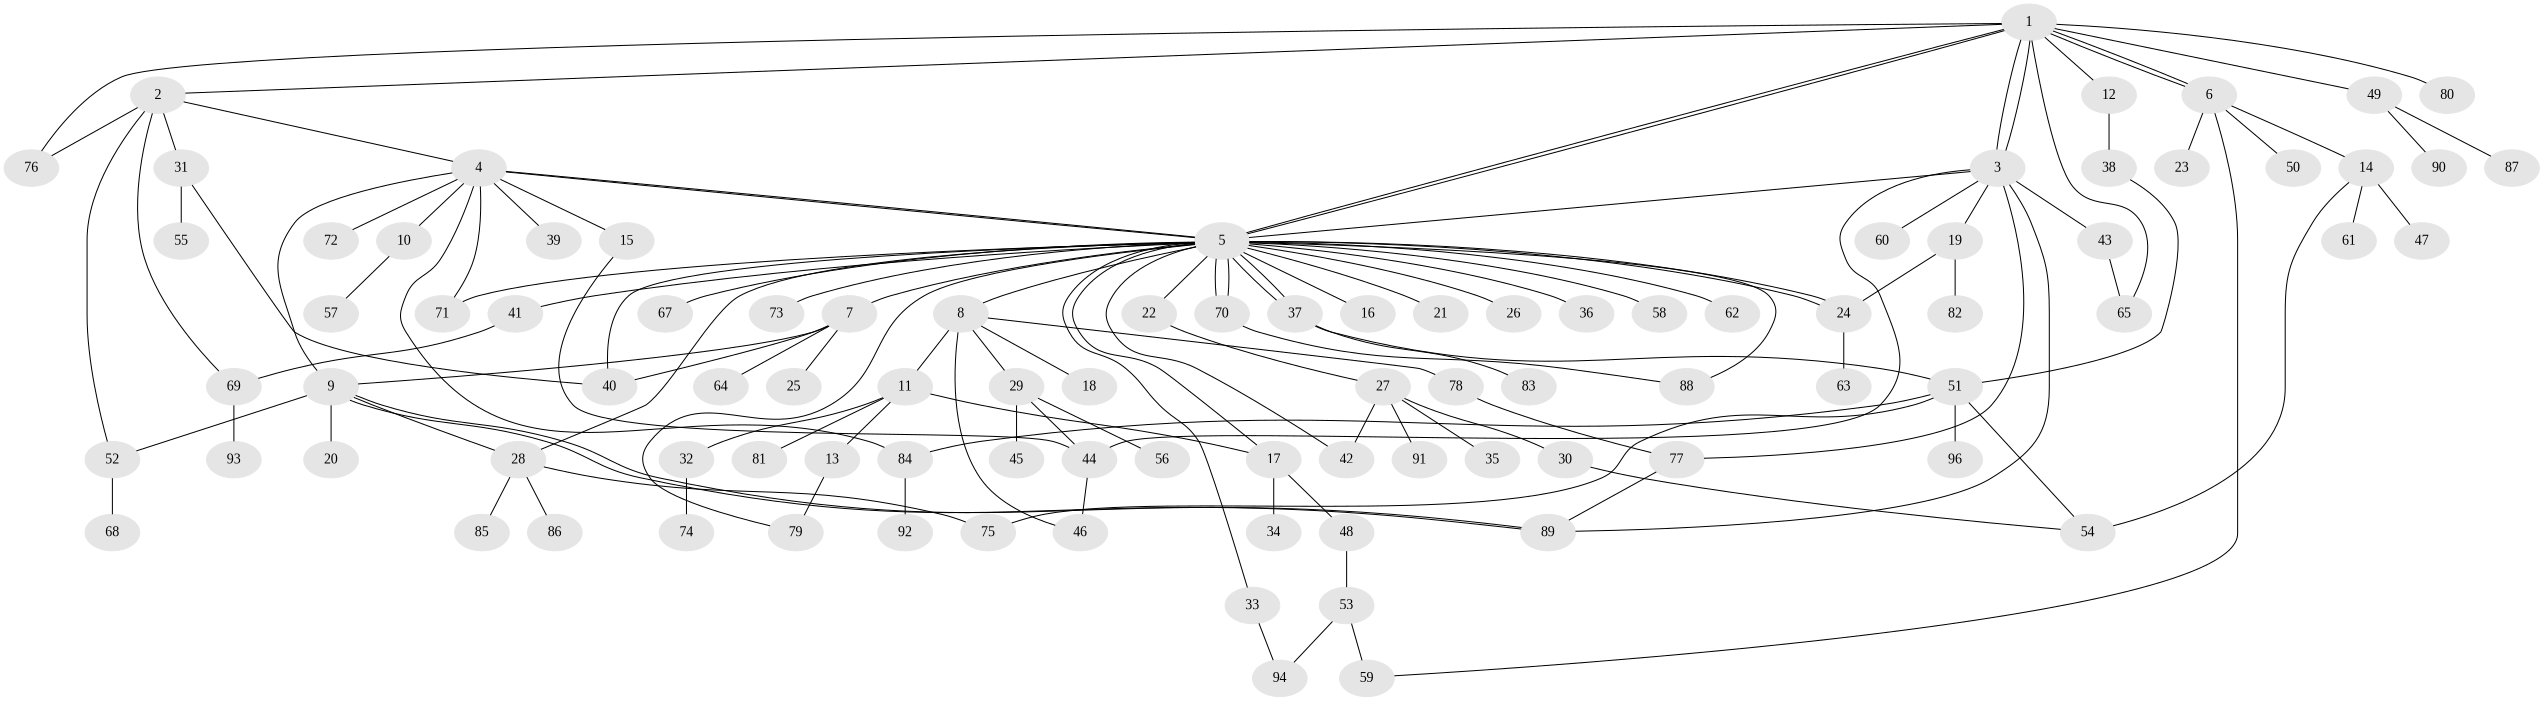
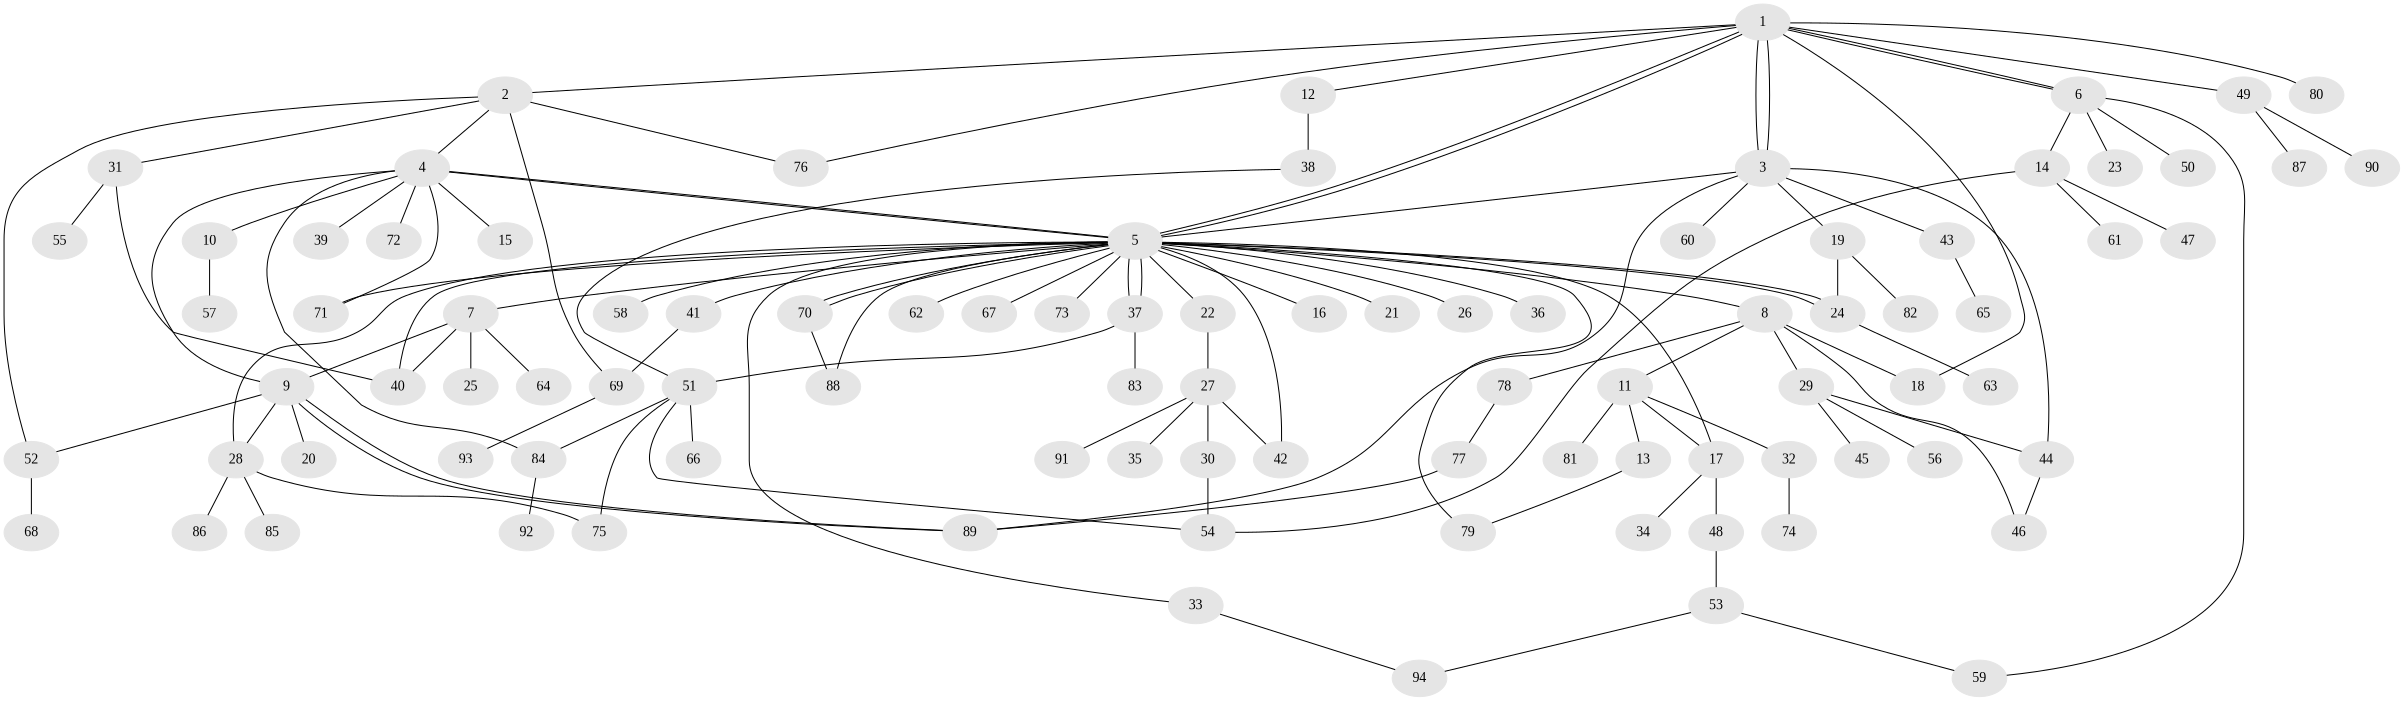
(2075, 188) -> (1969, 193)
(637, 423) -> none
(1963, 423) -> none
(1955, 460) -> (694, 460)
